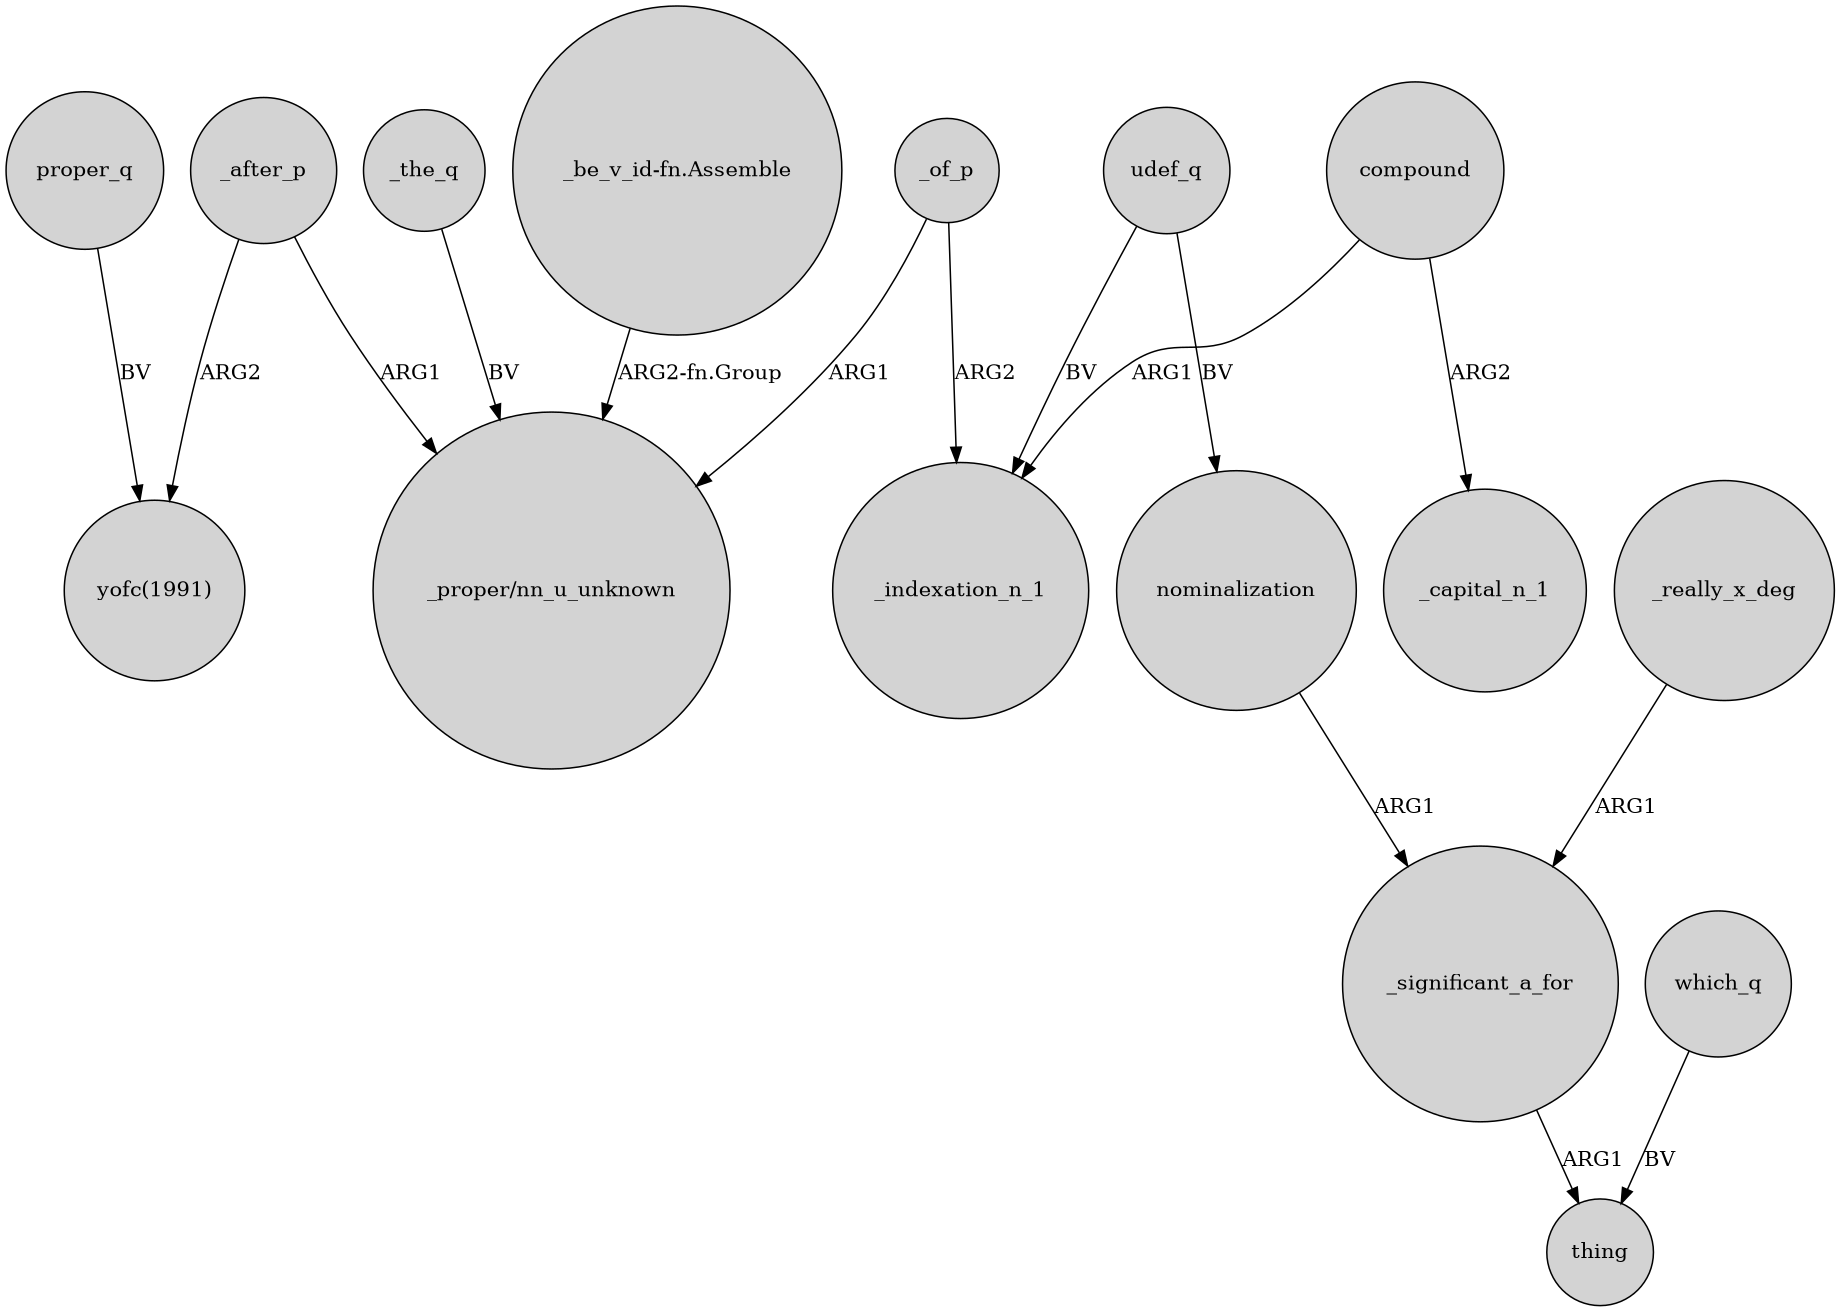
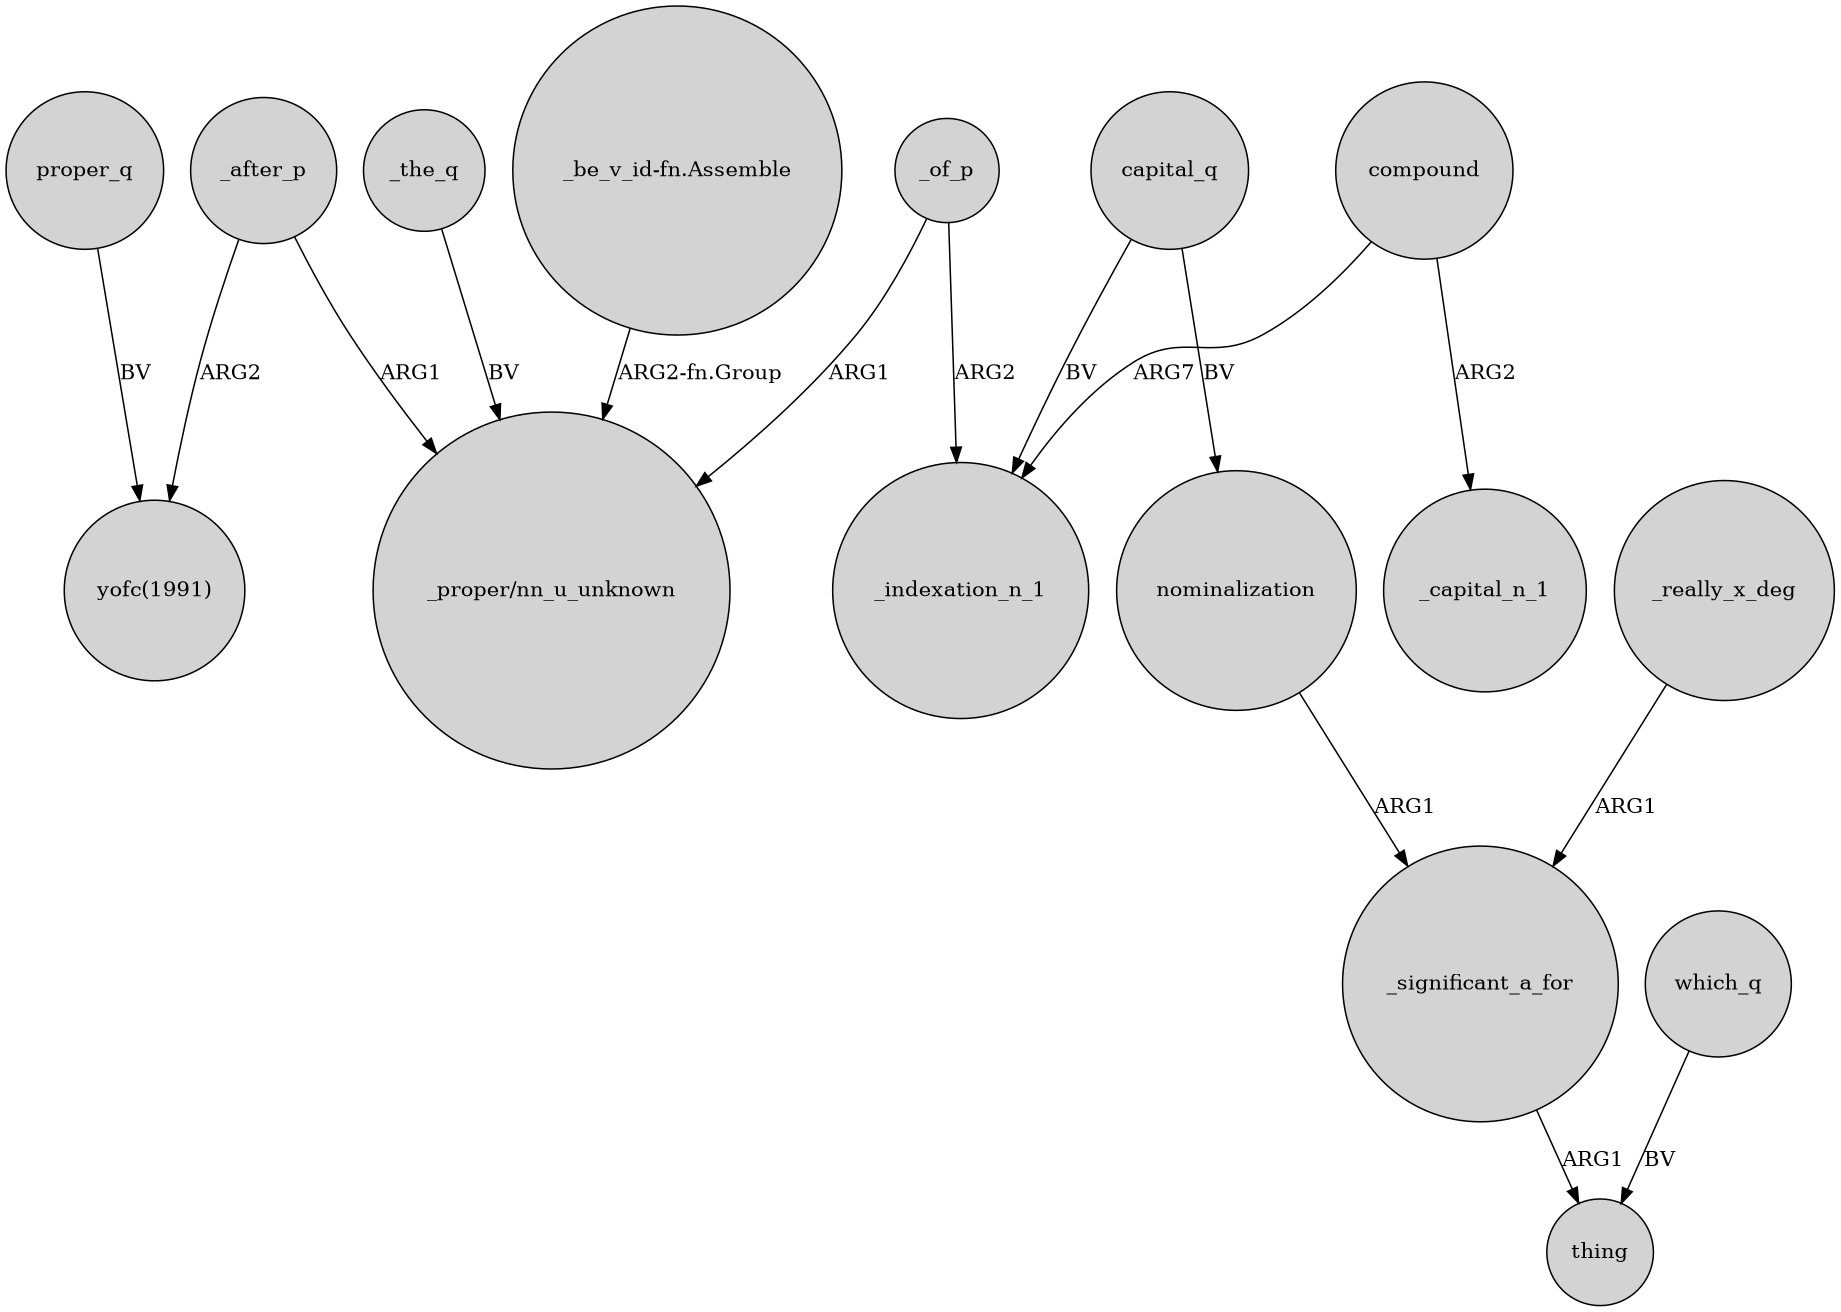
(1167, 171) -> (1170, 171)
(1163, 374) -> (1164, 374)
